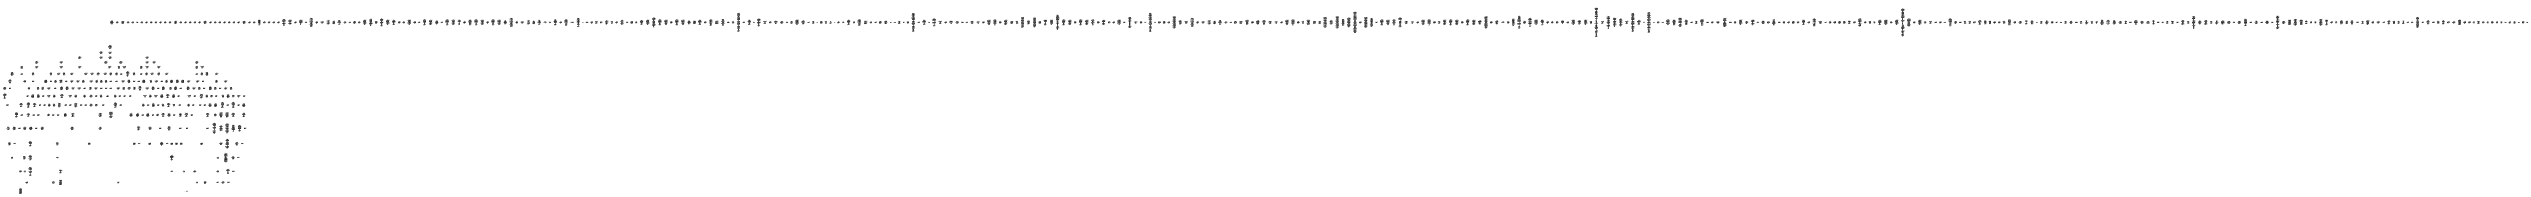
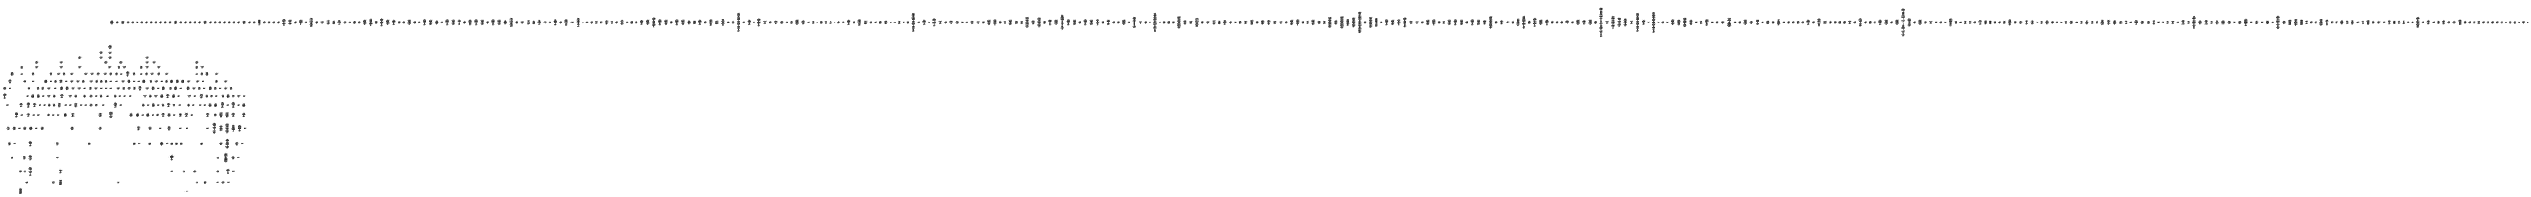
none -> (1005, 23)
(1825, 23) -> none
